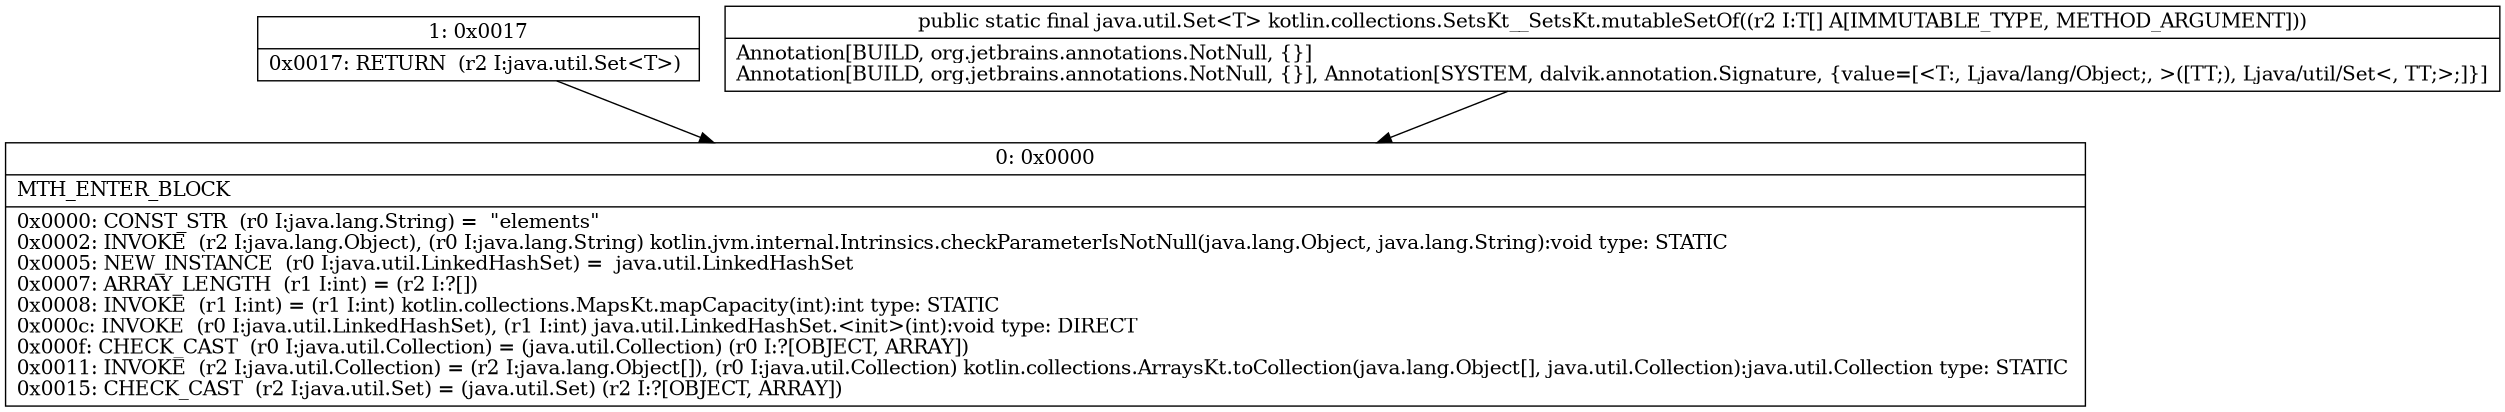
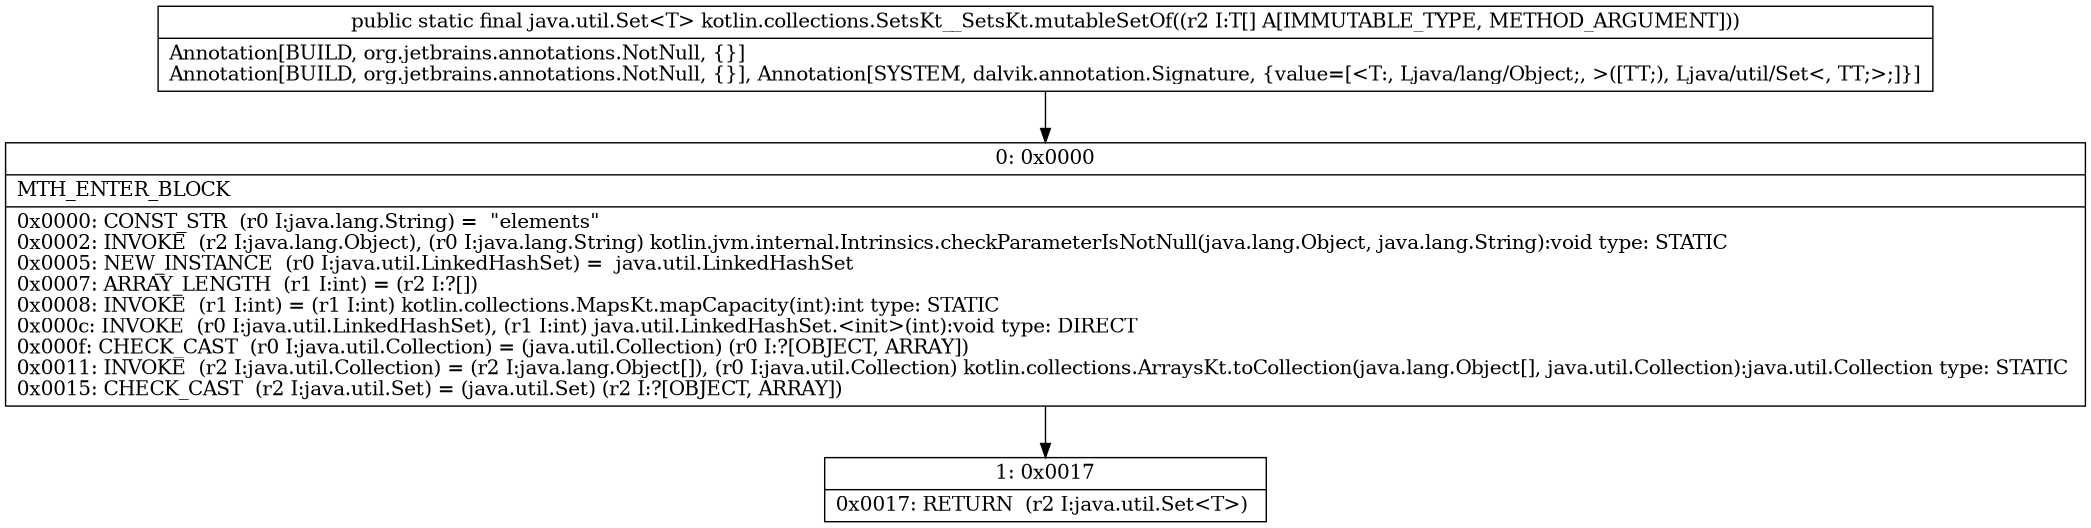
(629, 109) -> (1045, 425)
